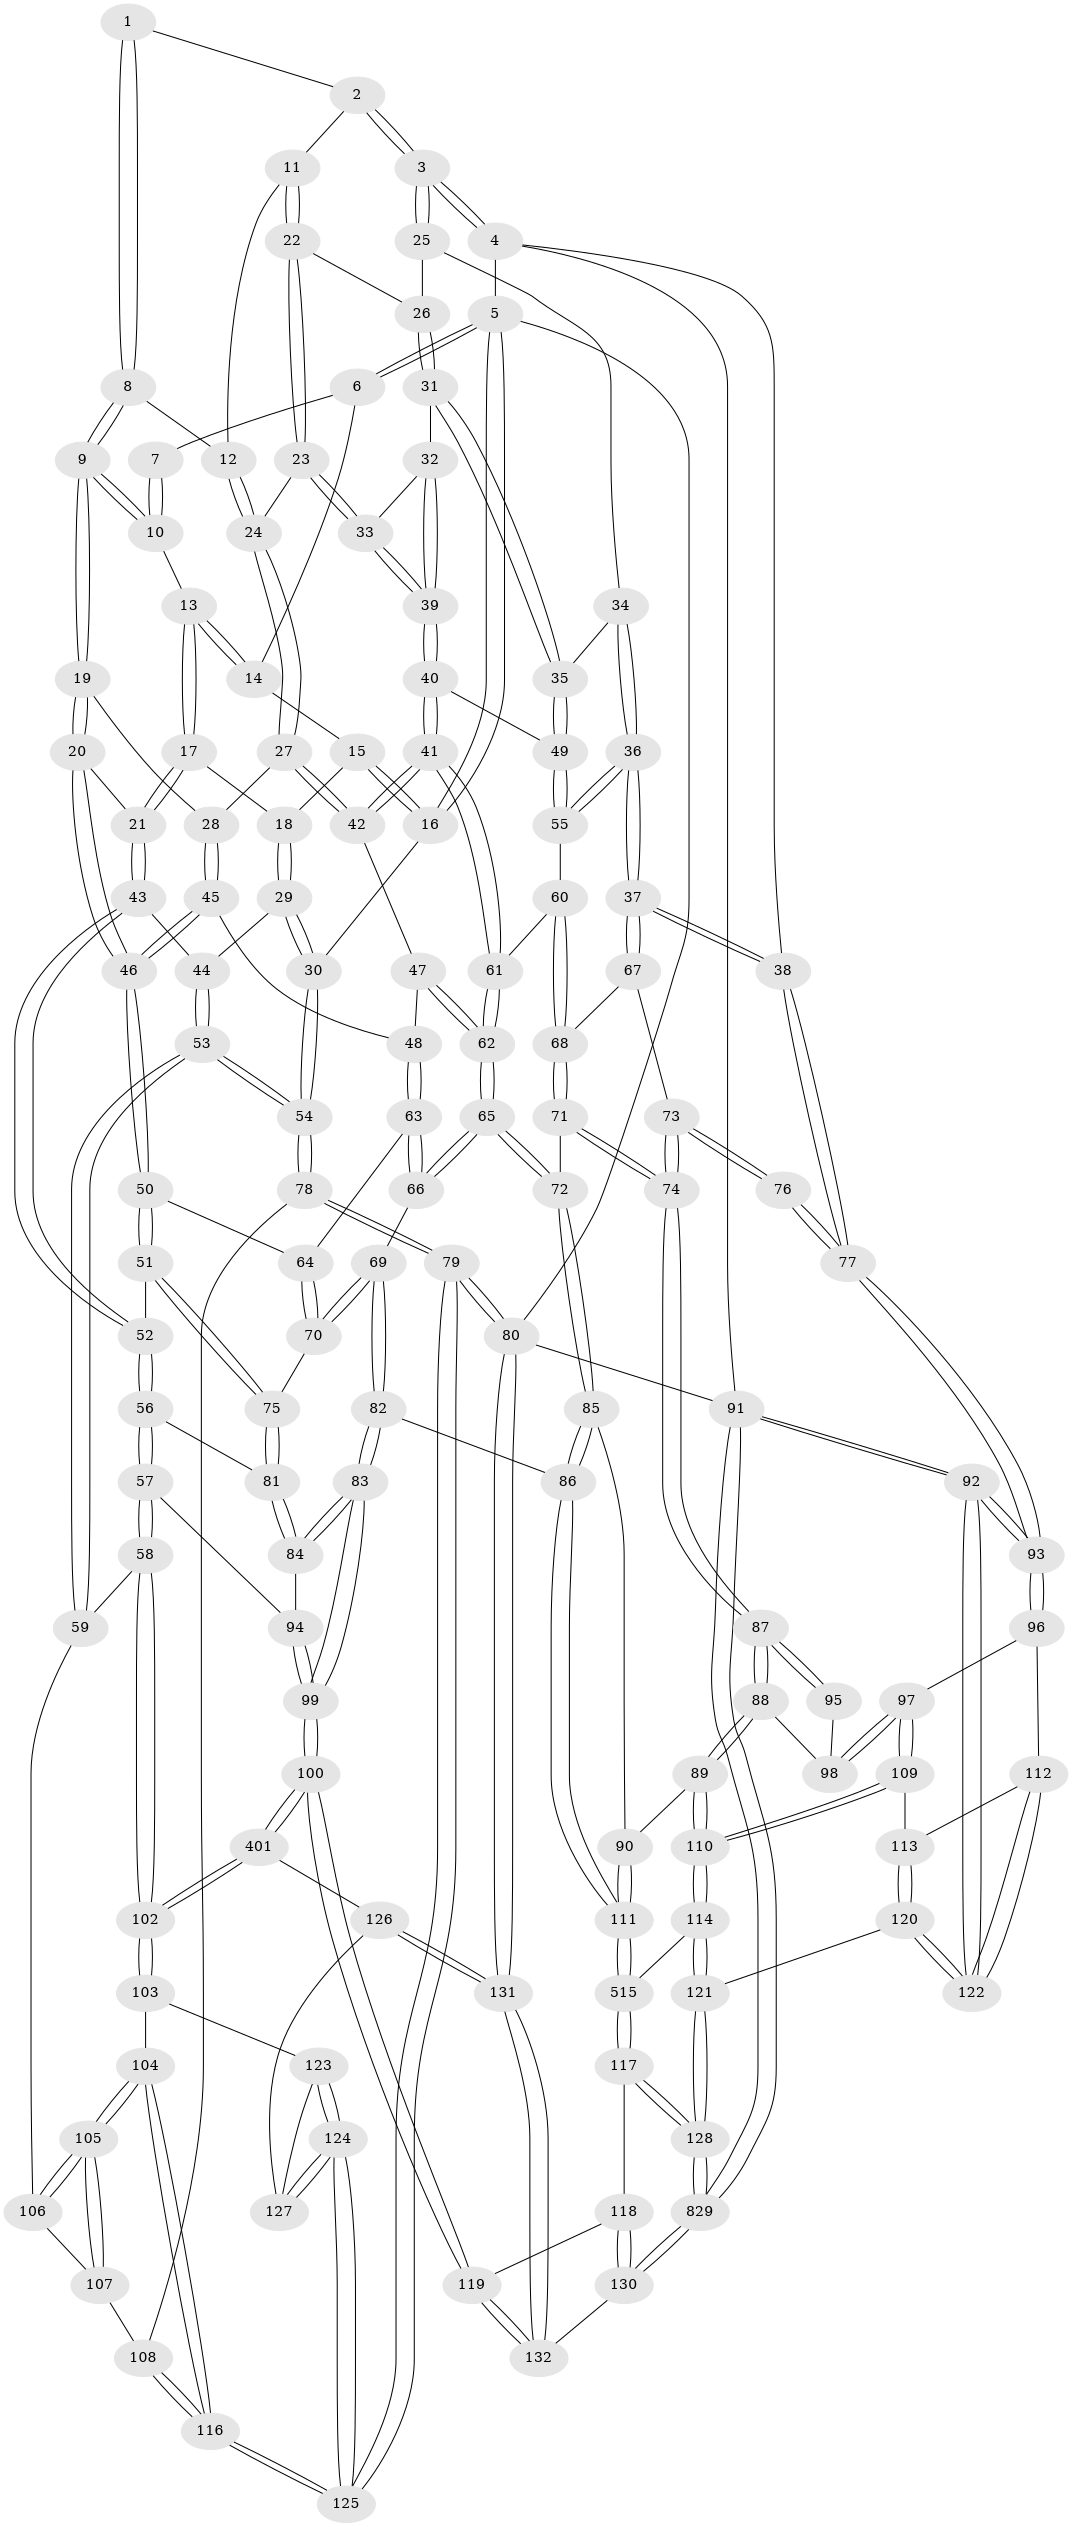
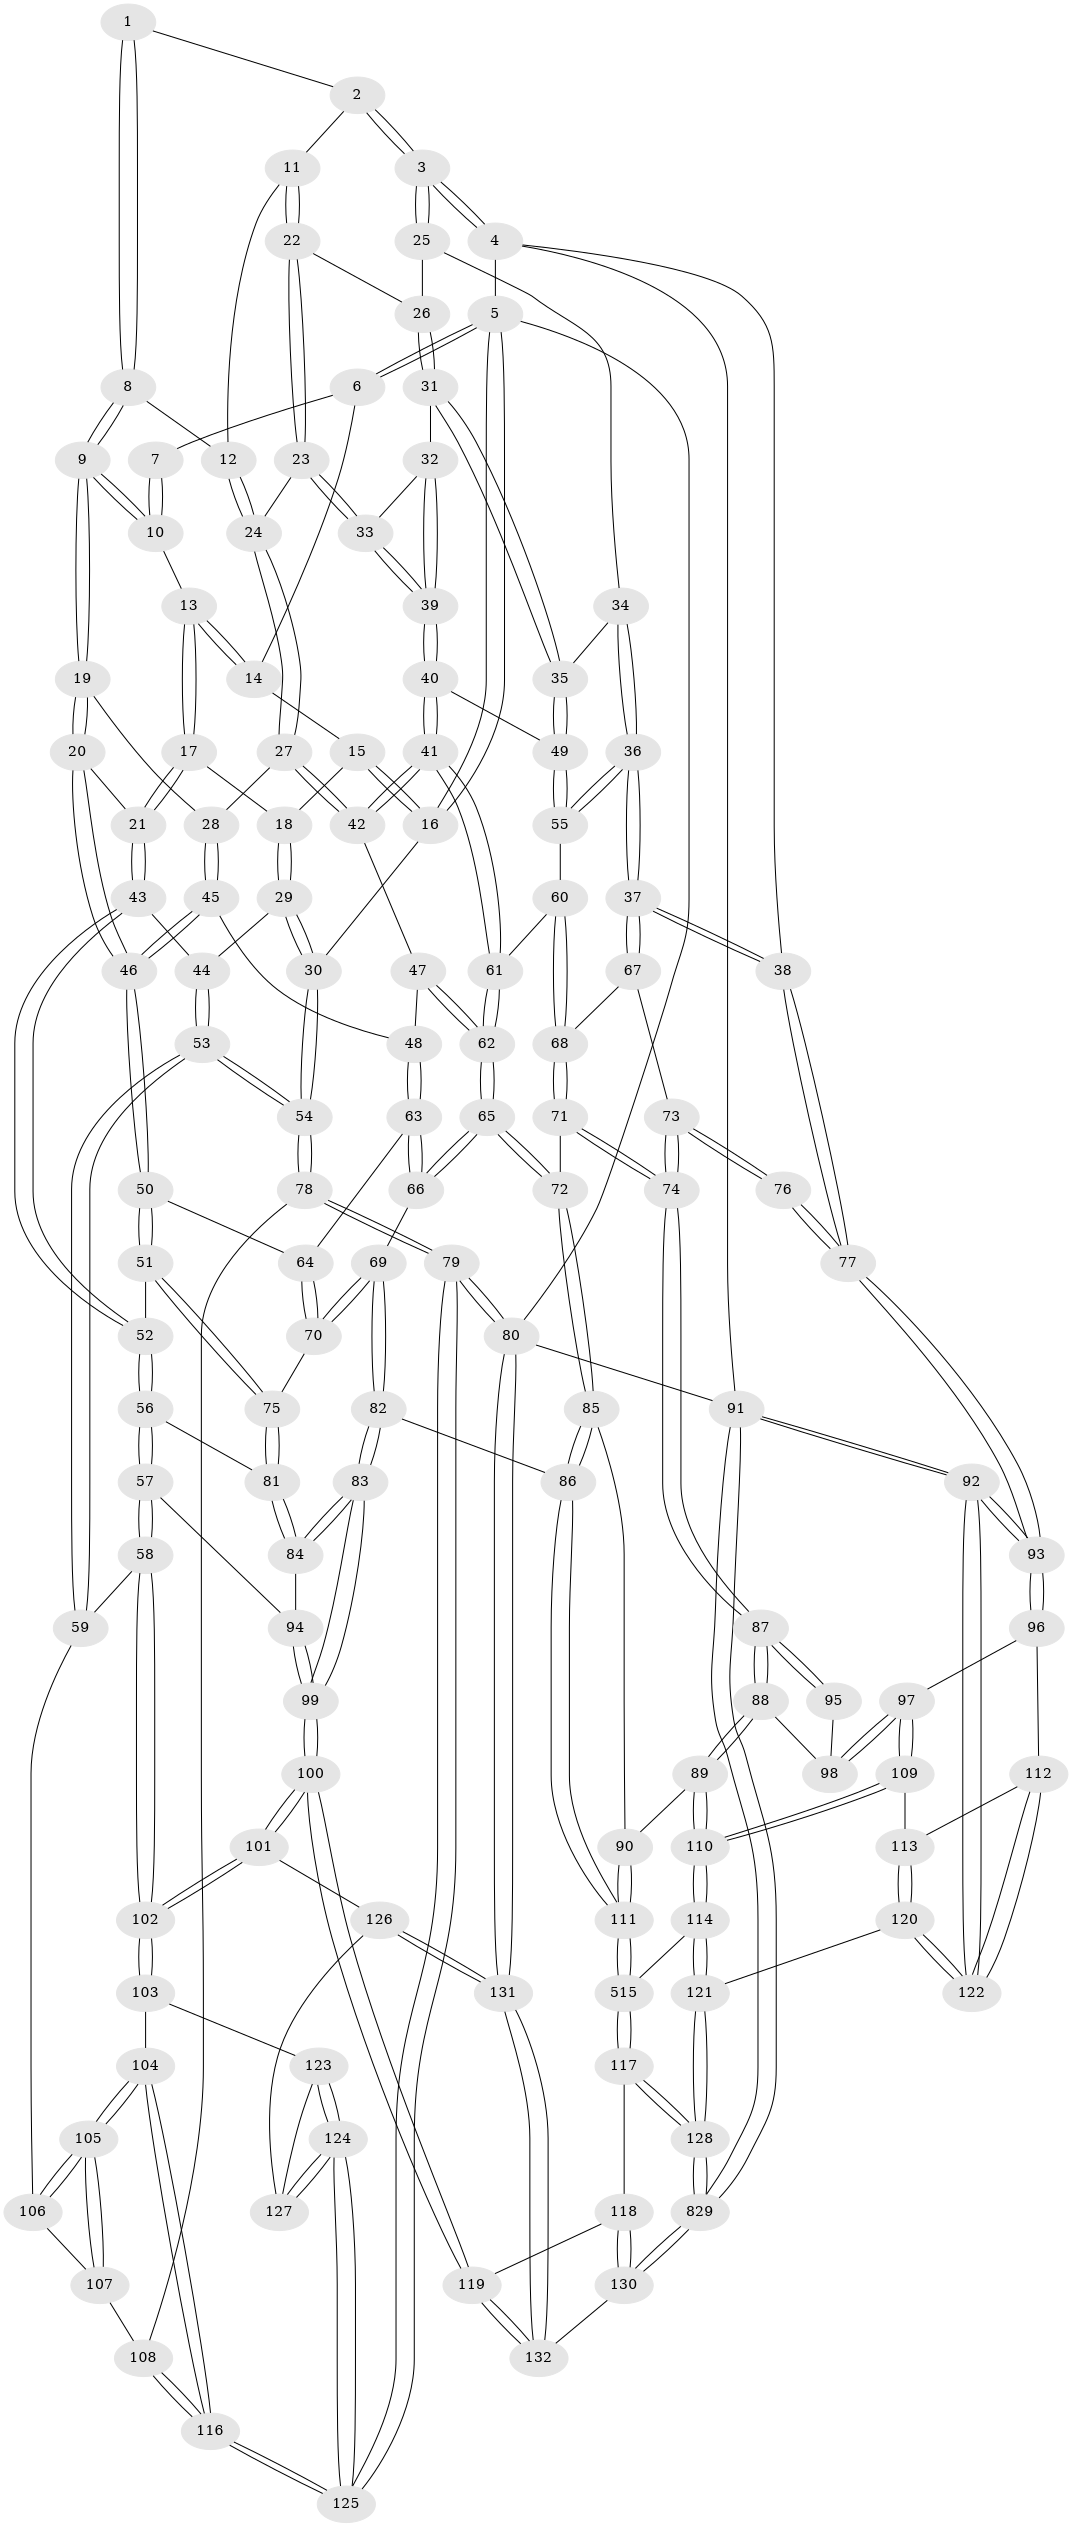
(259, 1847) -> (259, 1847)
